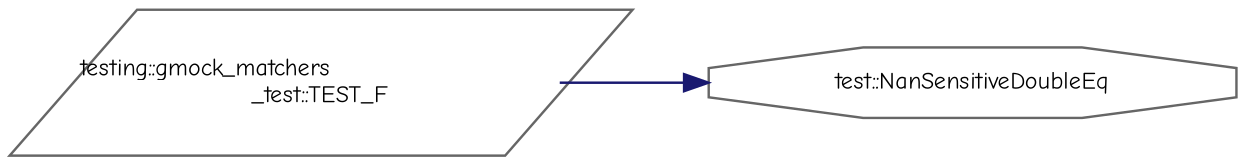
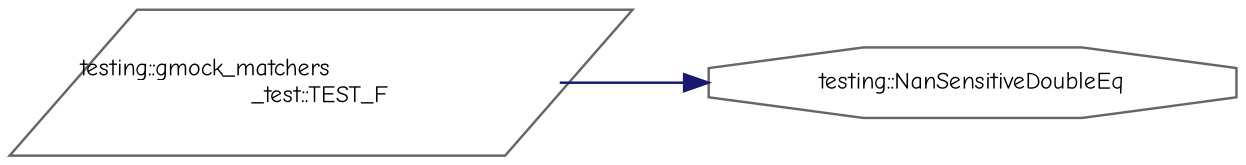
(973, 83) -> (973, 83)
